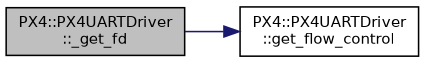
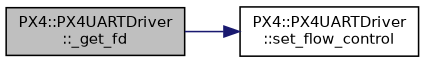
(329, 32) -> (329, 32)
